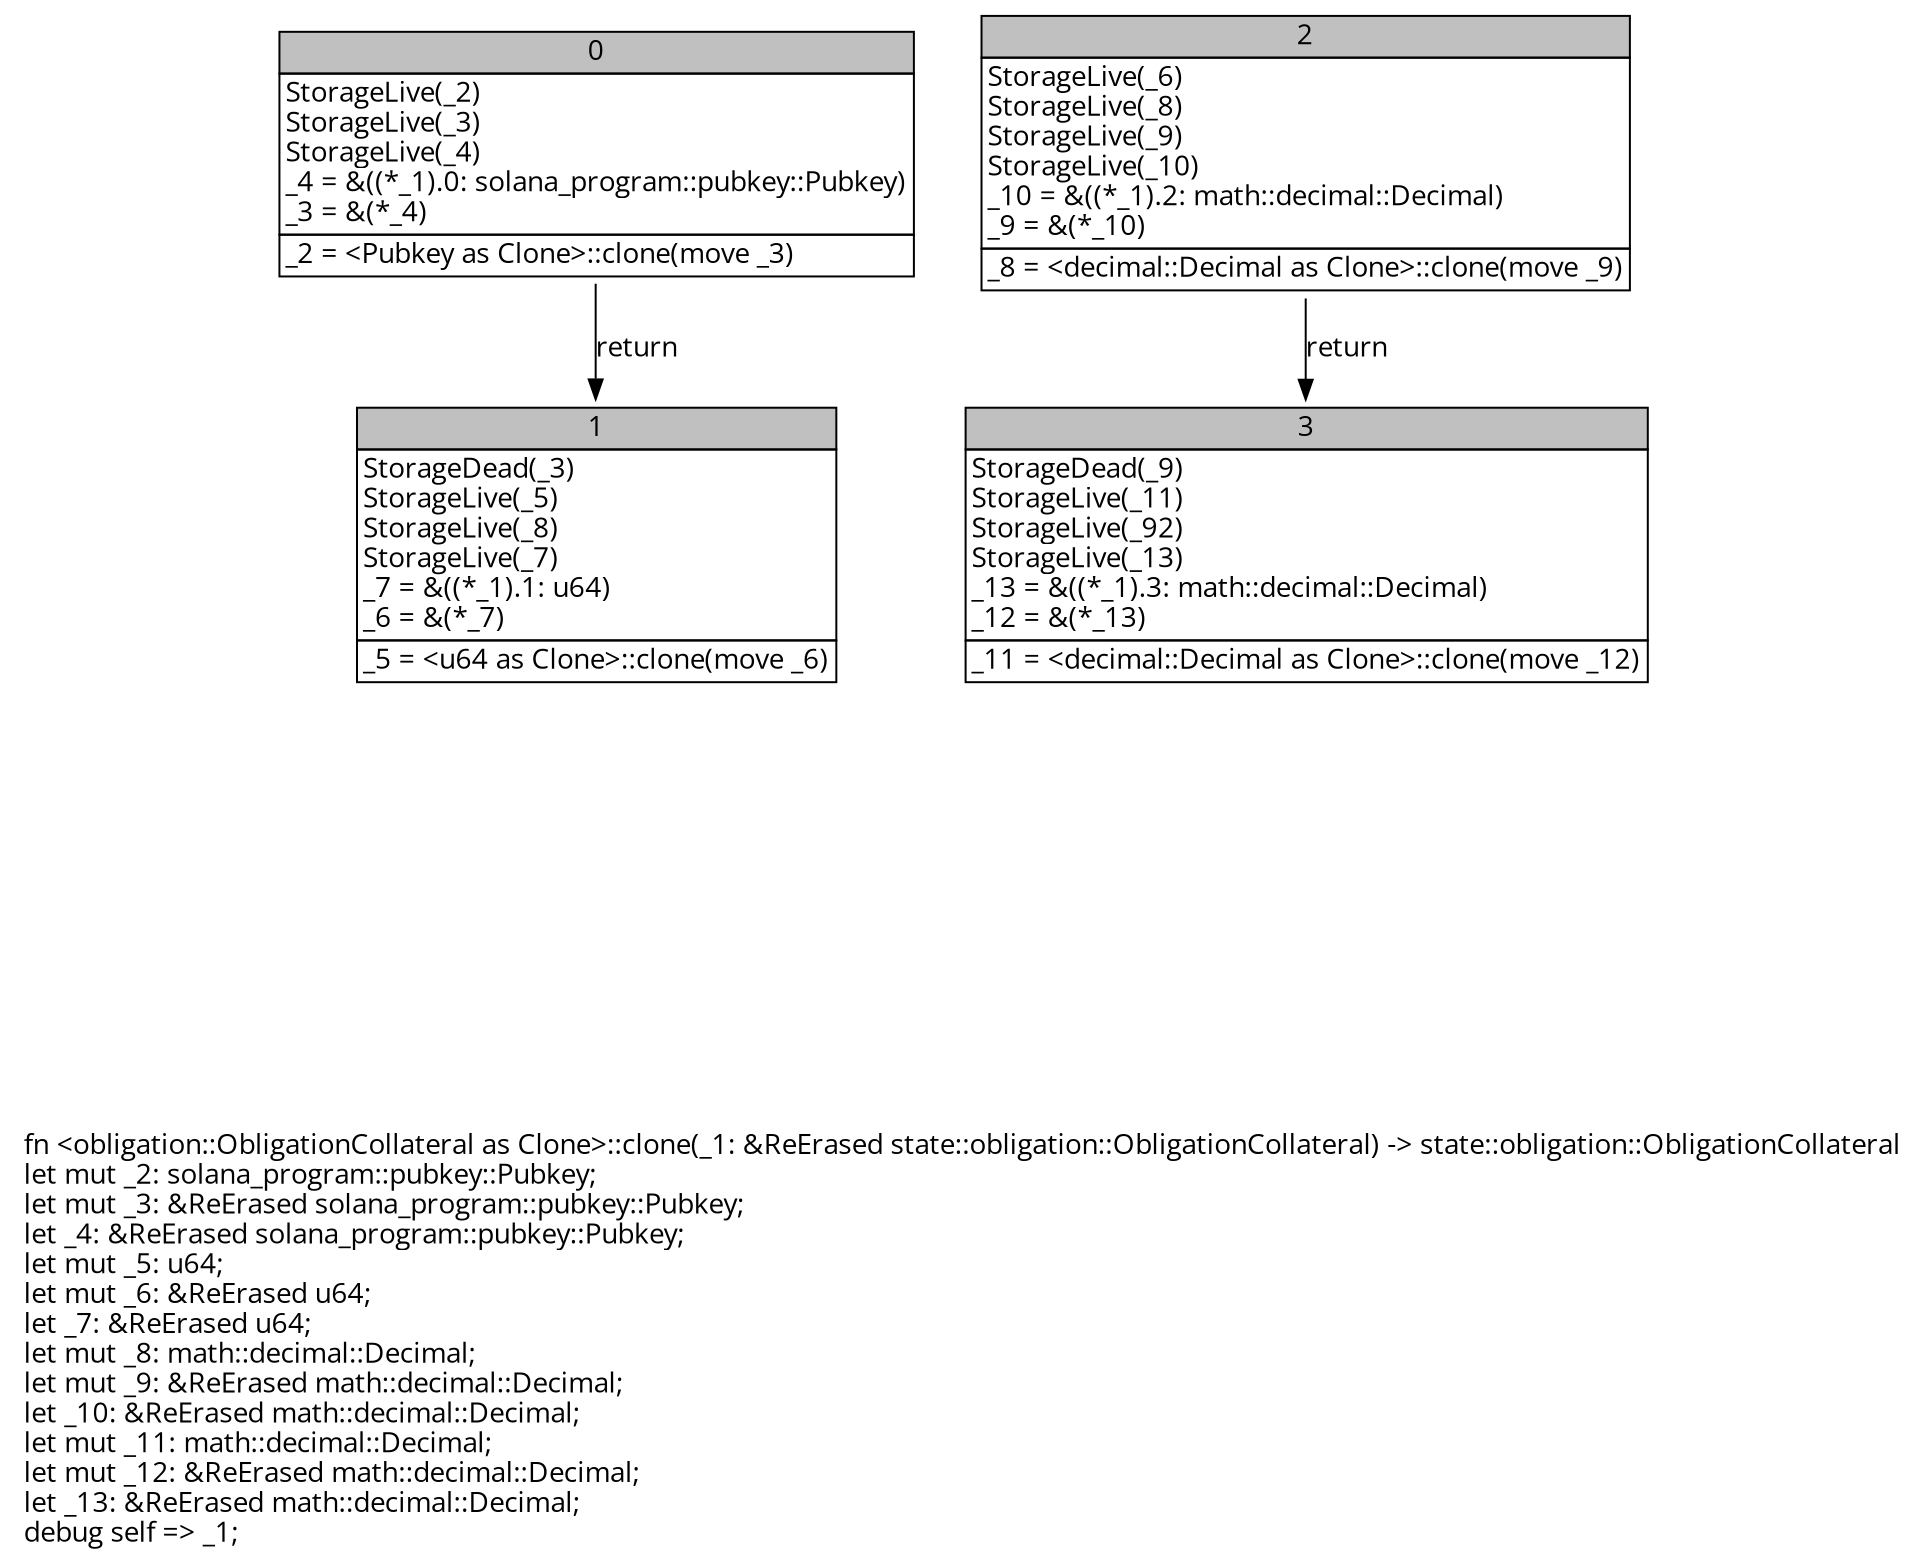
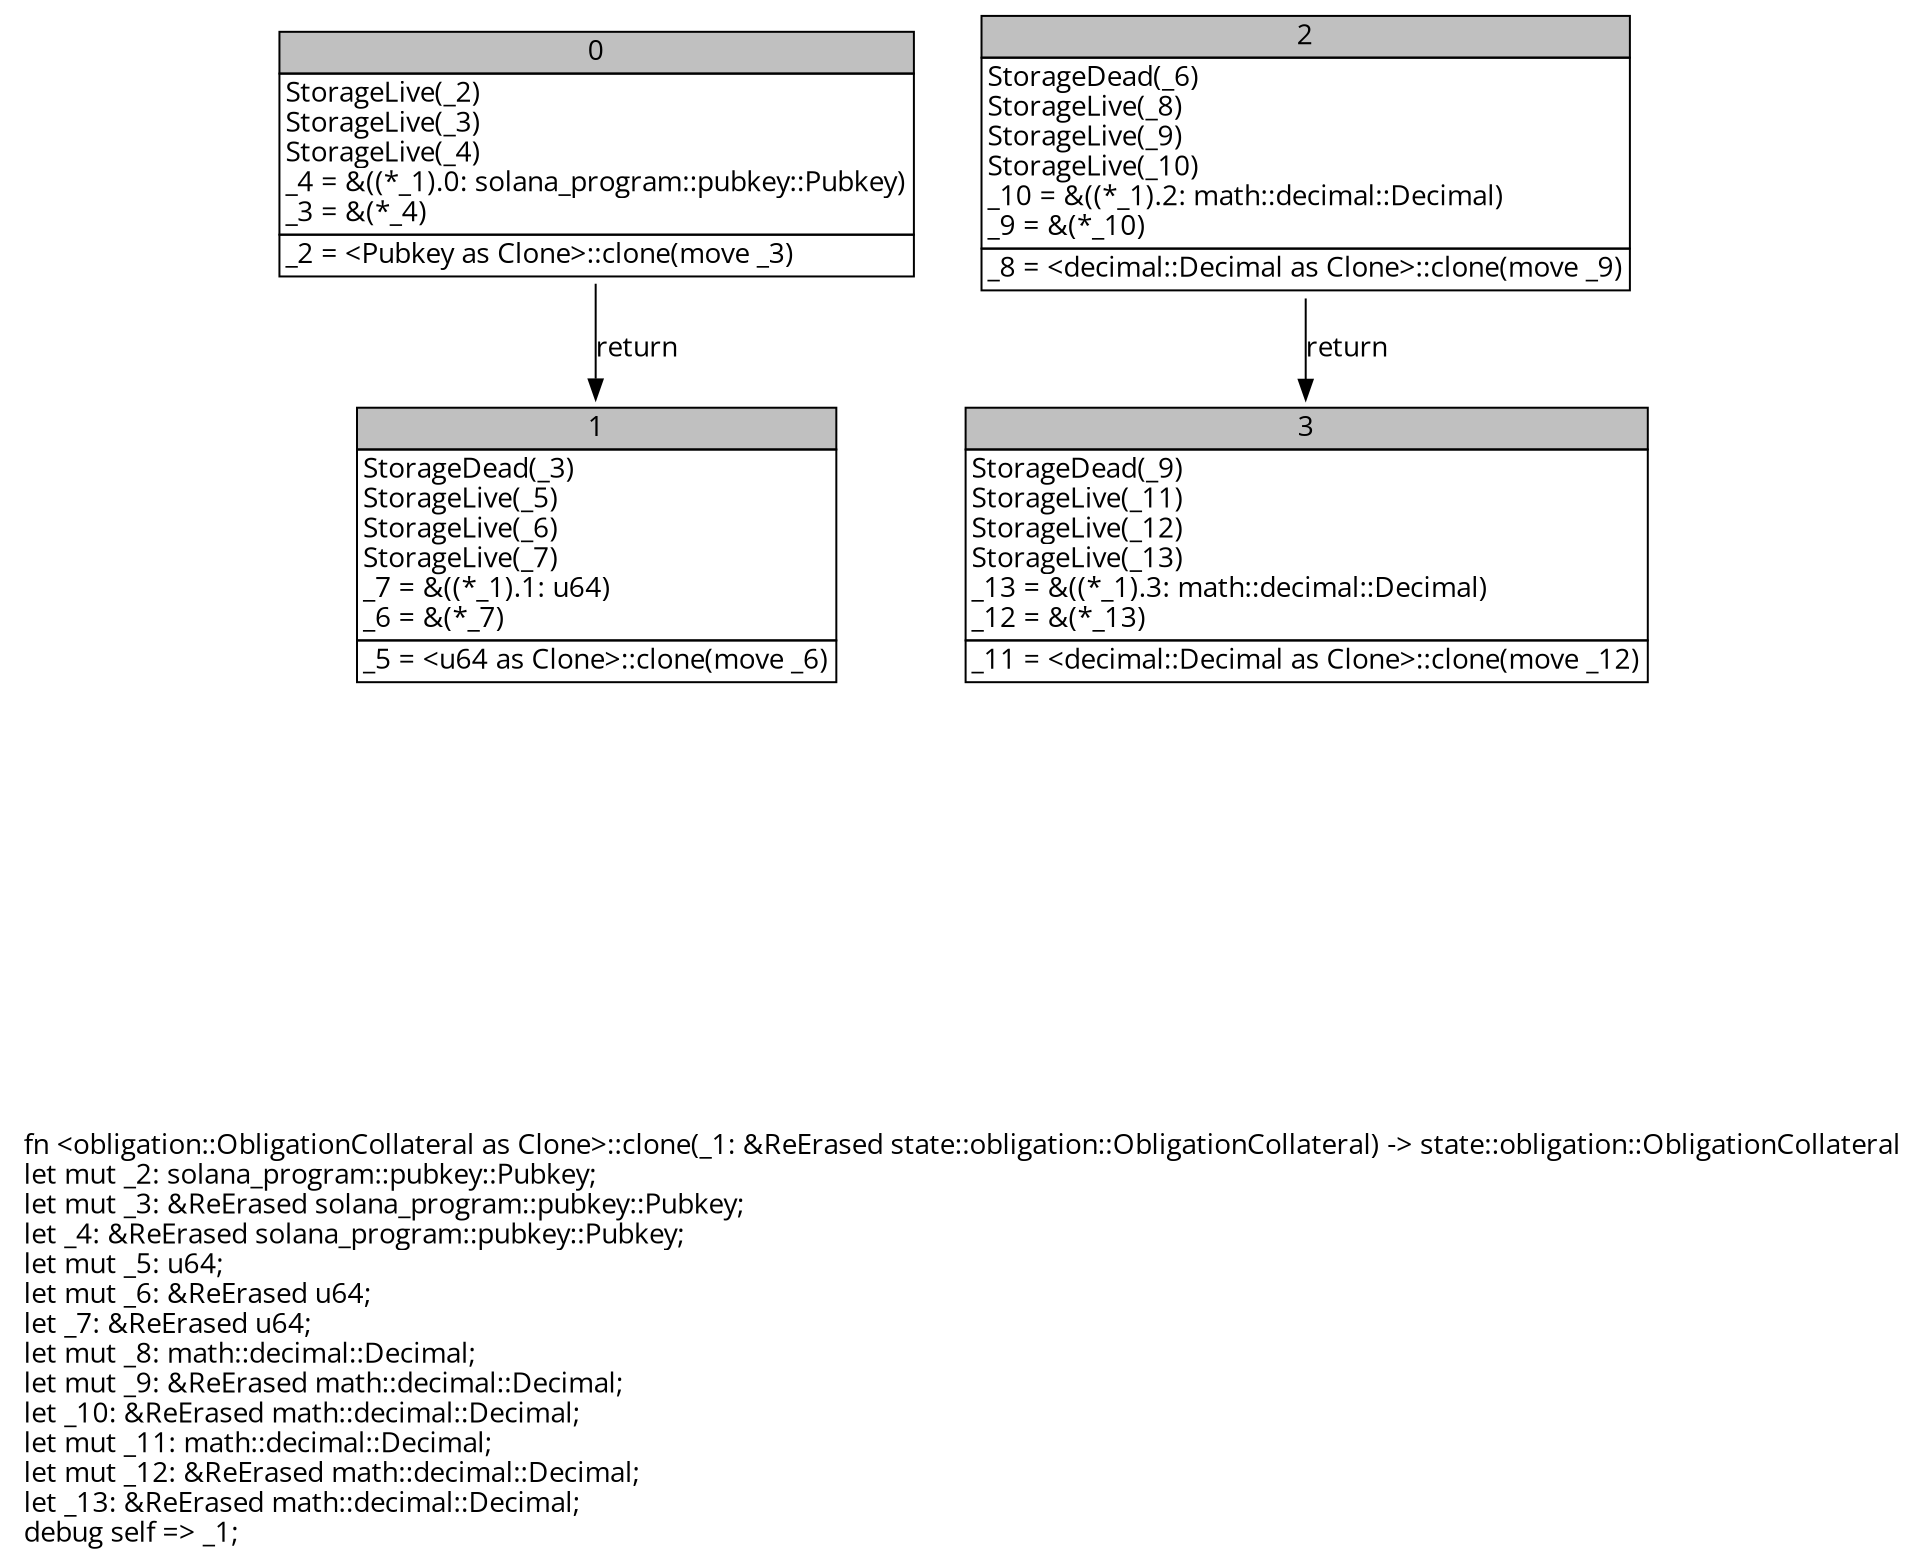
(1086, 78) -> (1094, 78)
(461, 529) -> (461, 529)
(1078, 529) -> (1078, 529)
